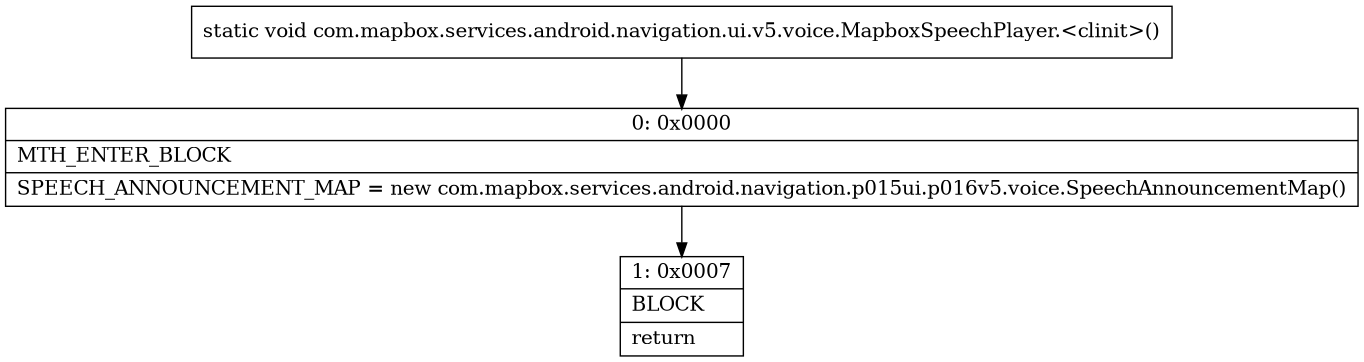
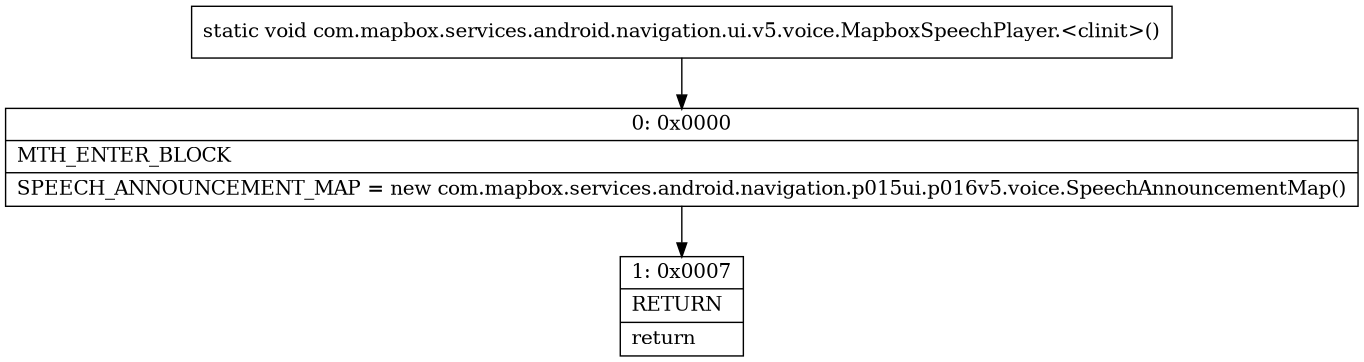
(668, 305) -> (677, 305)
